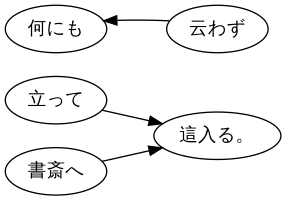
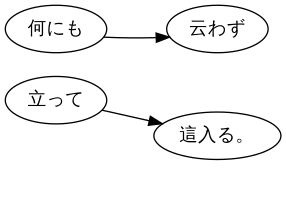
(143, 20) -> (130, 38)
(56, 171) -> none
